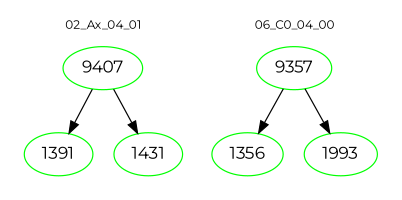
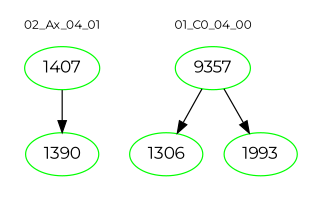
(295, 26) -> (213, 26)
(103, 68) -> (62, 68)
(59, 154) -> (62, 154)
(148, 154) -> none
(248, 154) -> (166, 154)
